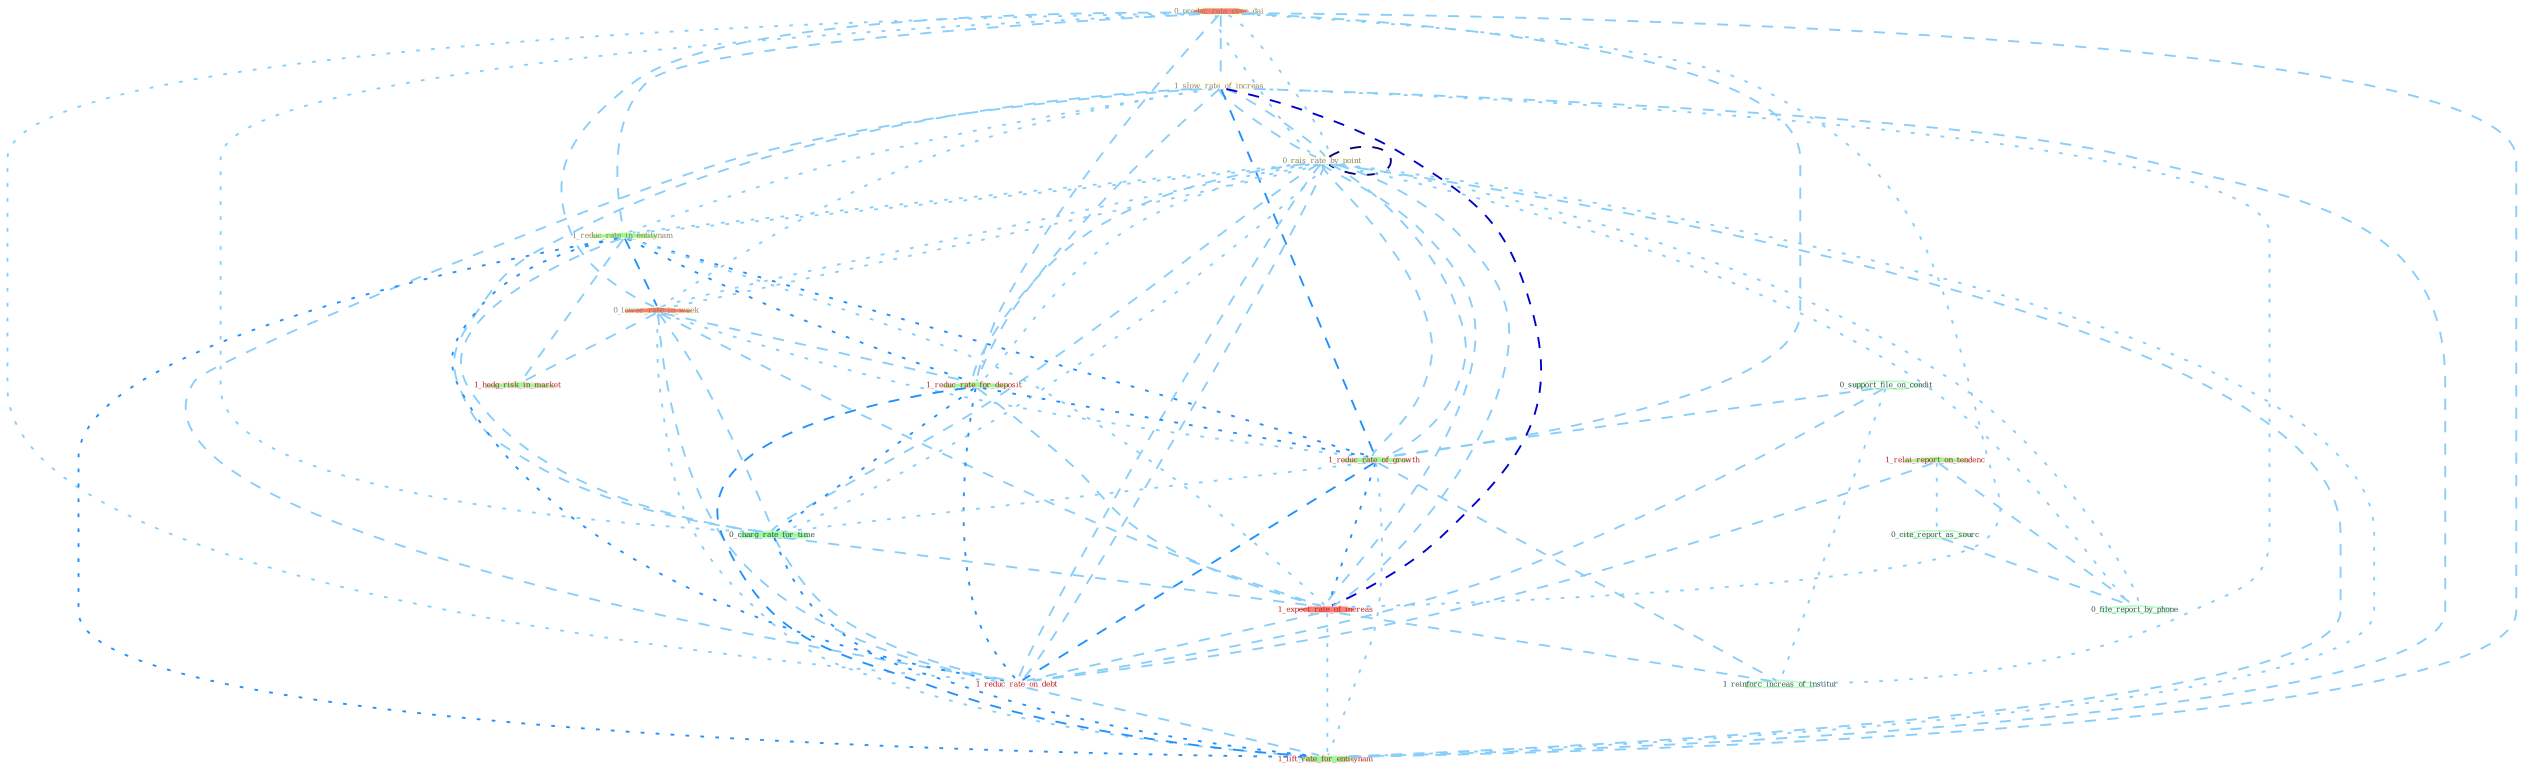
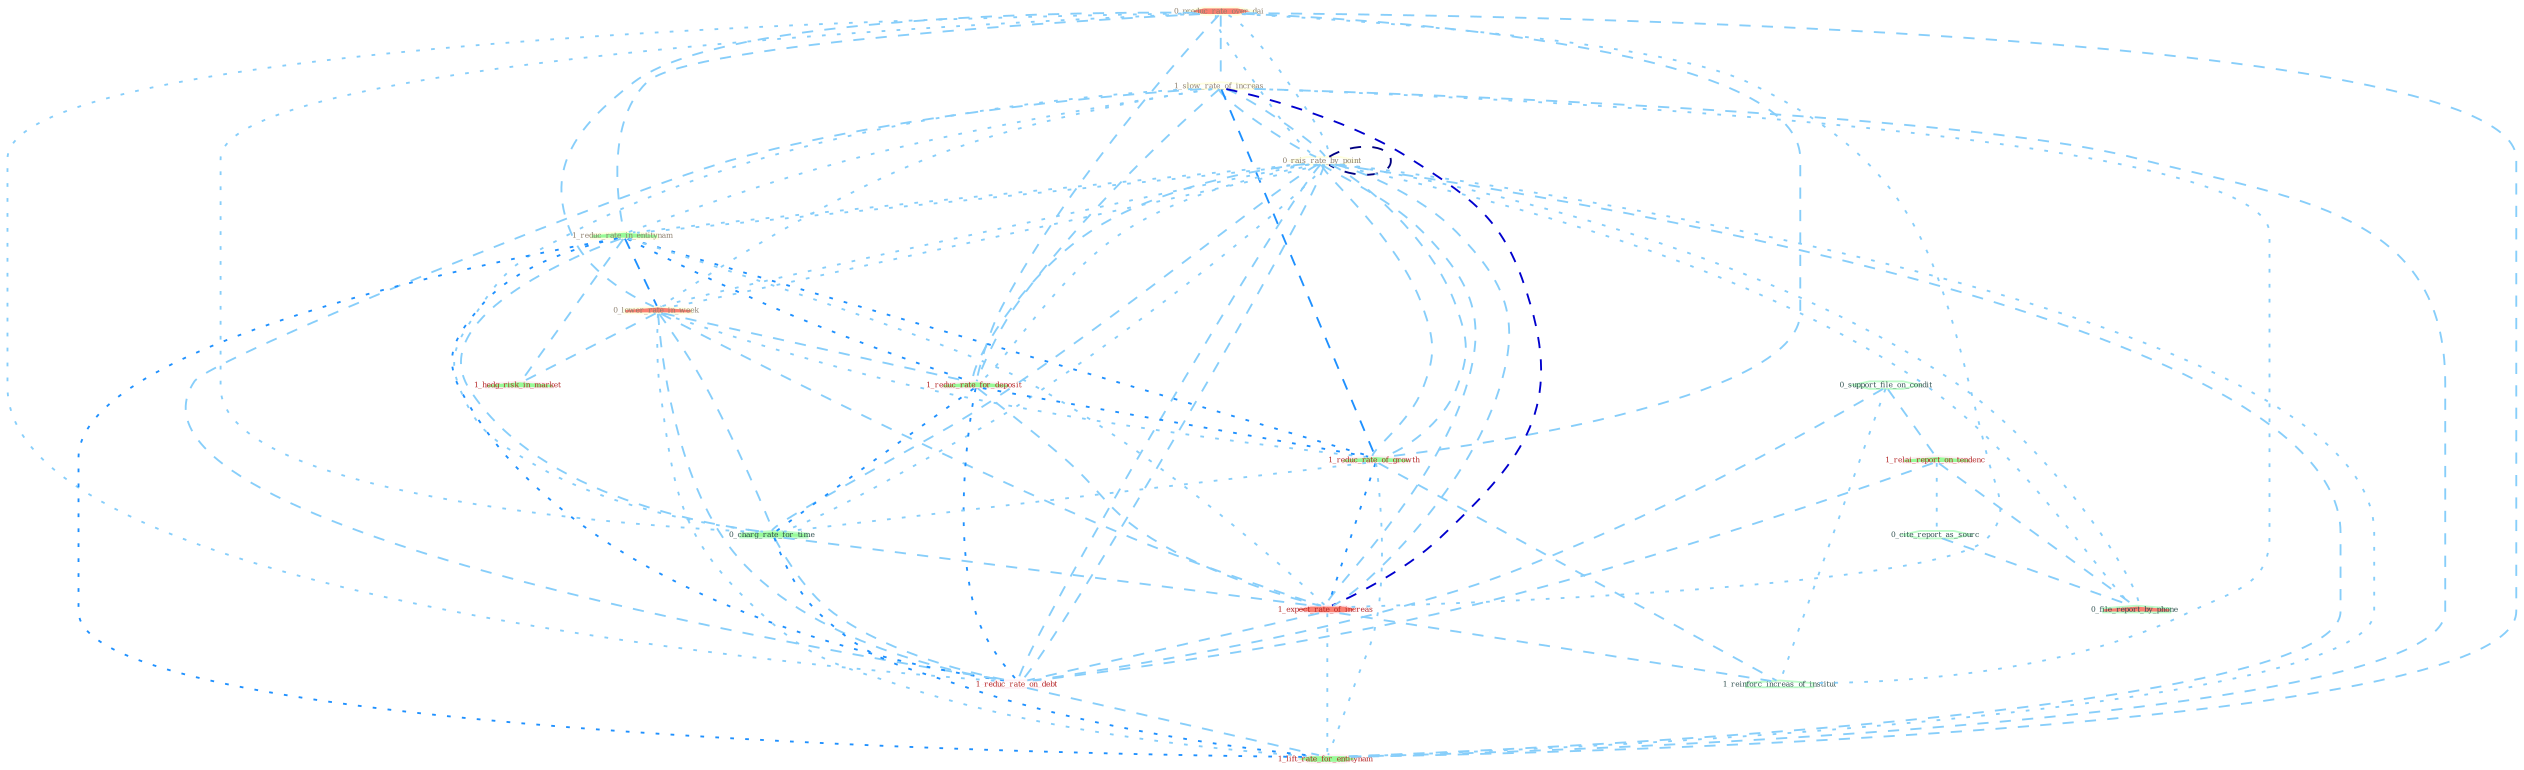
(609, 216) -> (609, 216)
(1641, 421) -> (1911, 422)
(719, 508) -> none
(1189, 577) -> none
(2137, 609) -> (2137, 609)
